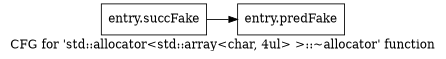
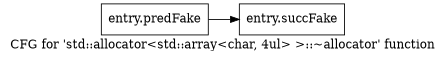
(218, 19) -> (219, 19)
